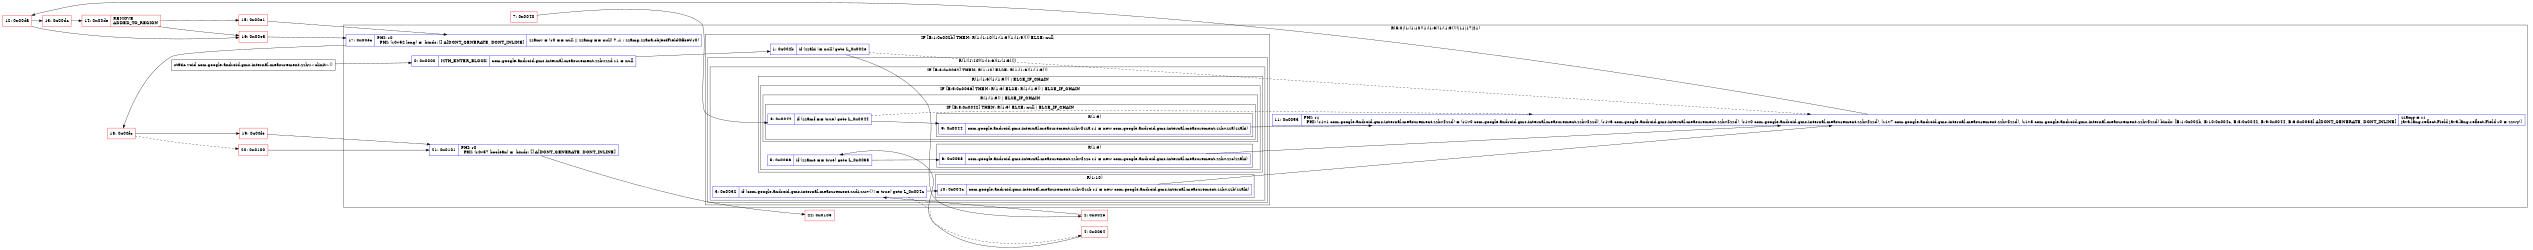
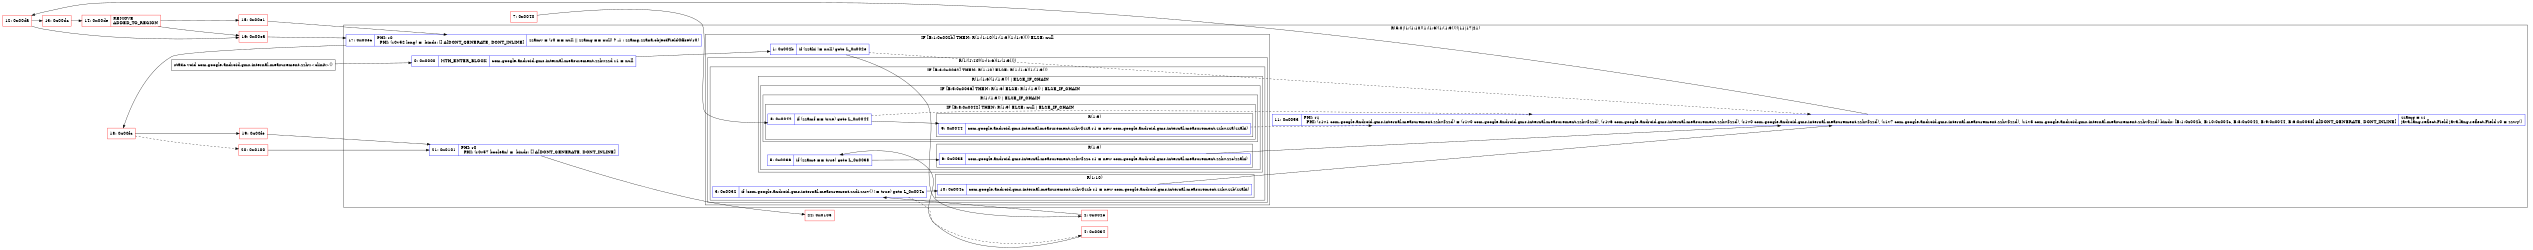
(1310, 126) -> (1310, 126)
